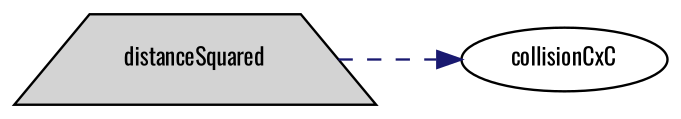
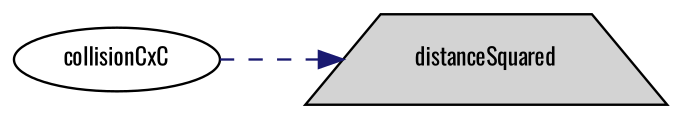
(387, 60) -> (269, 60)
